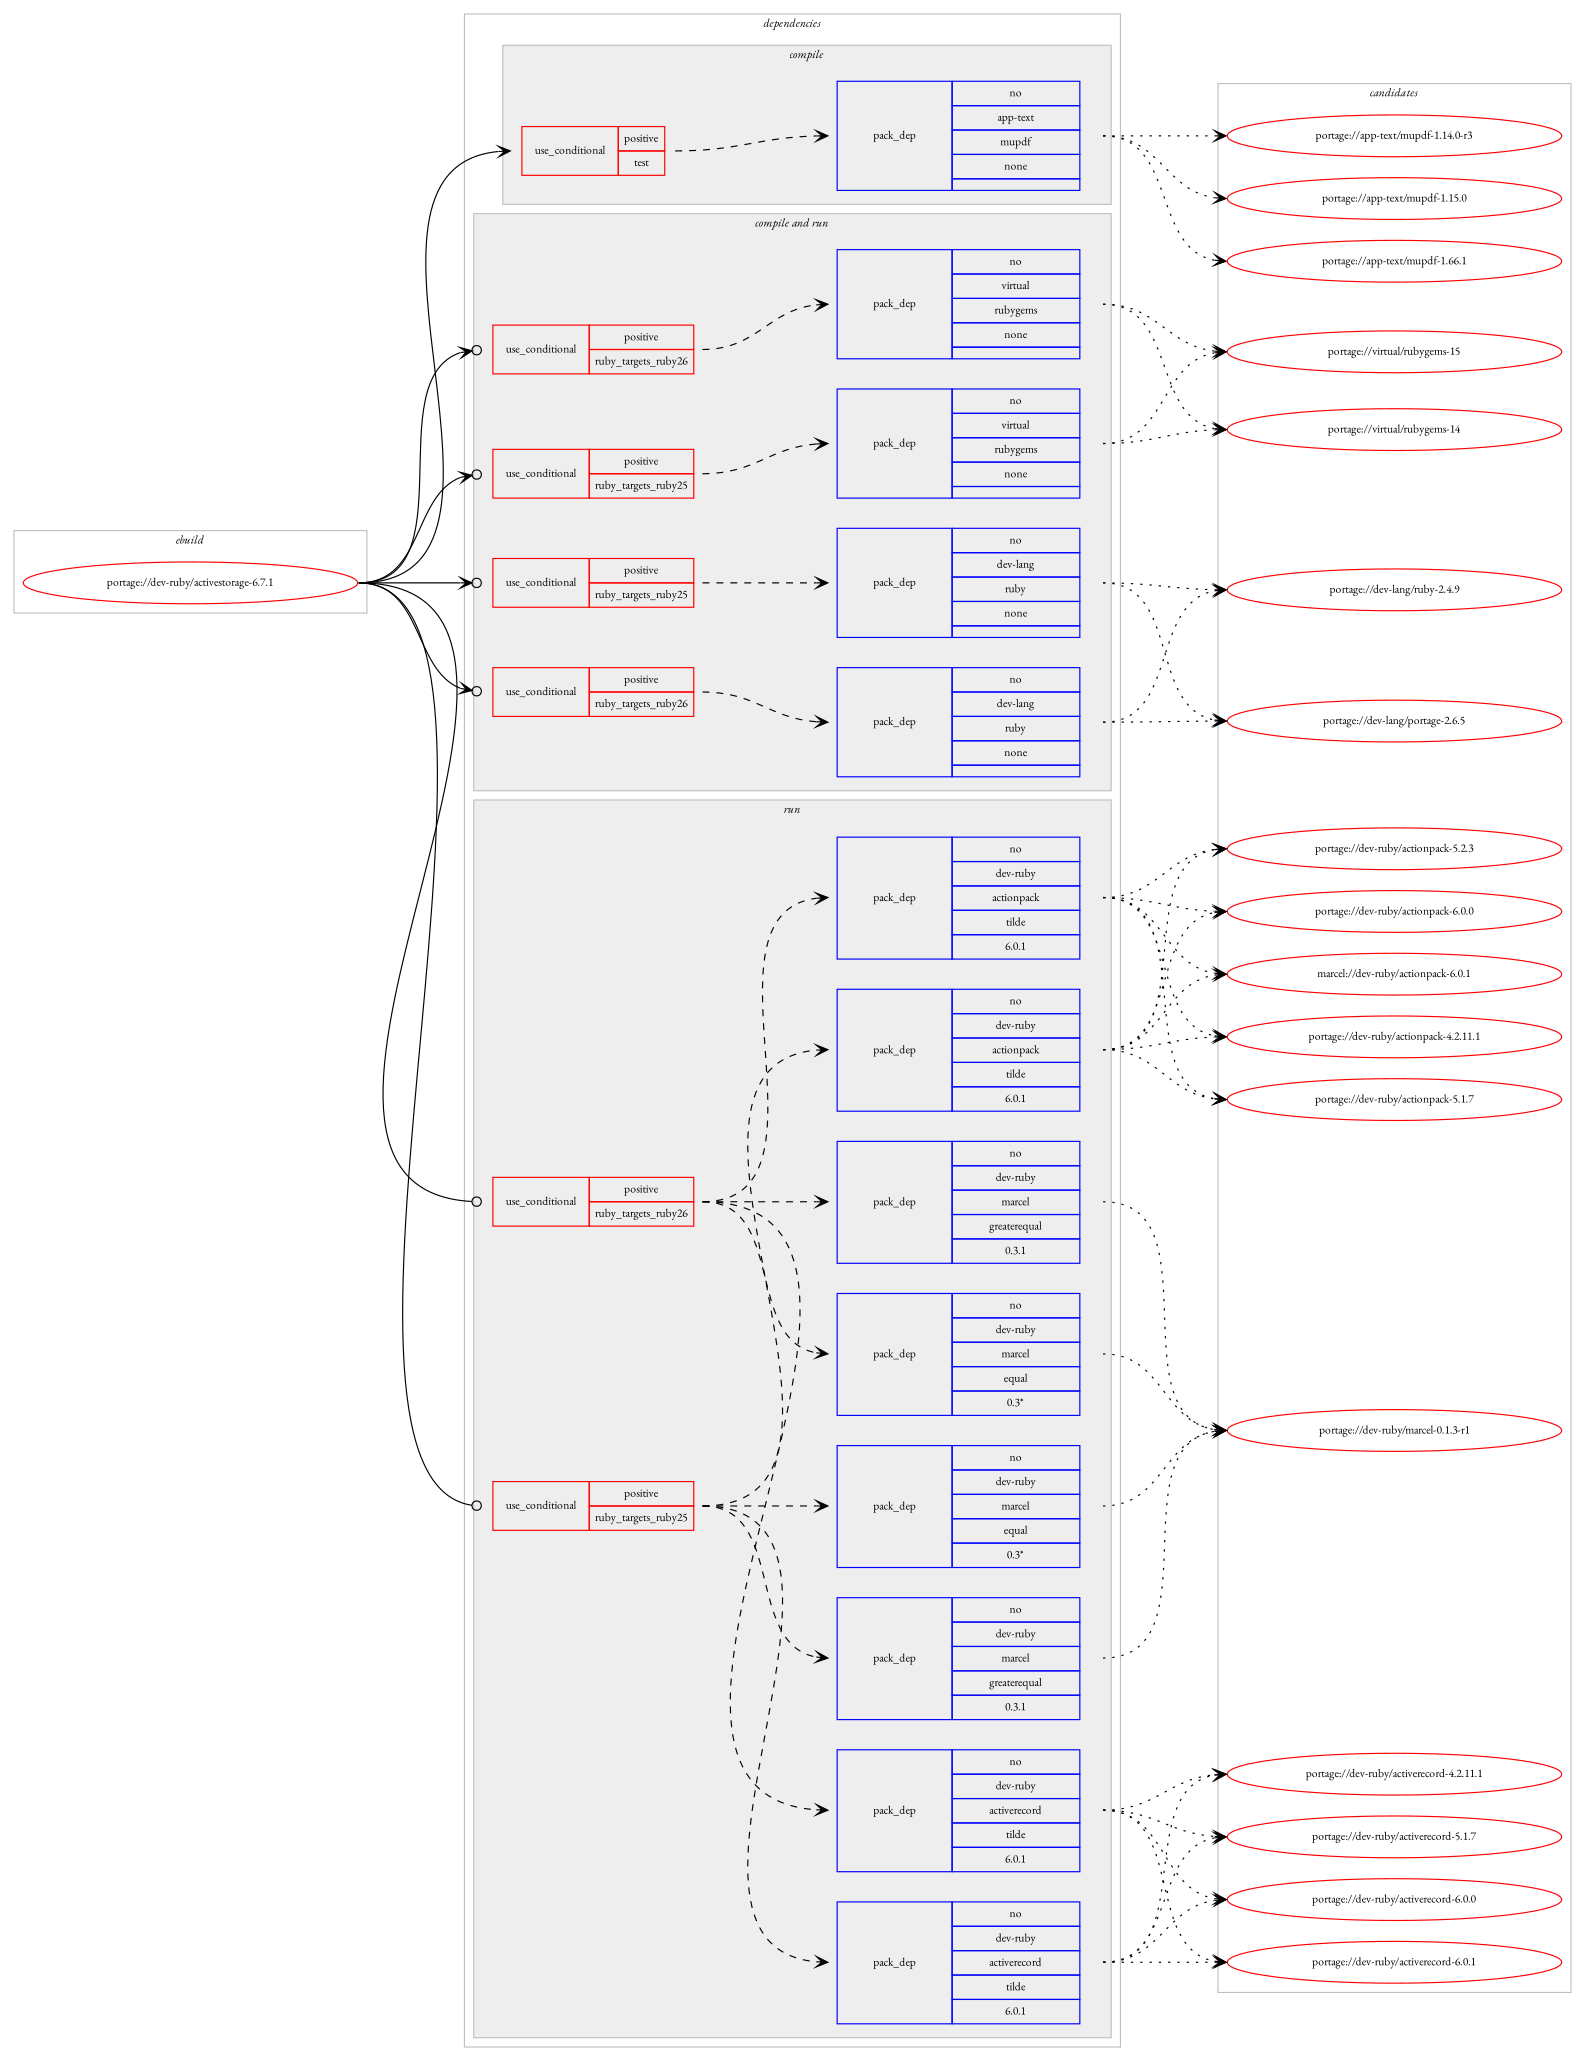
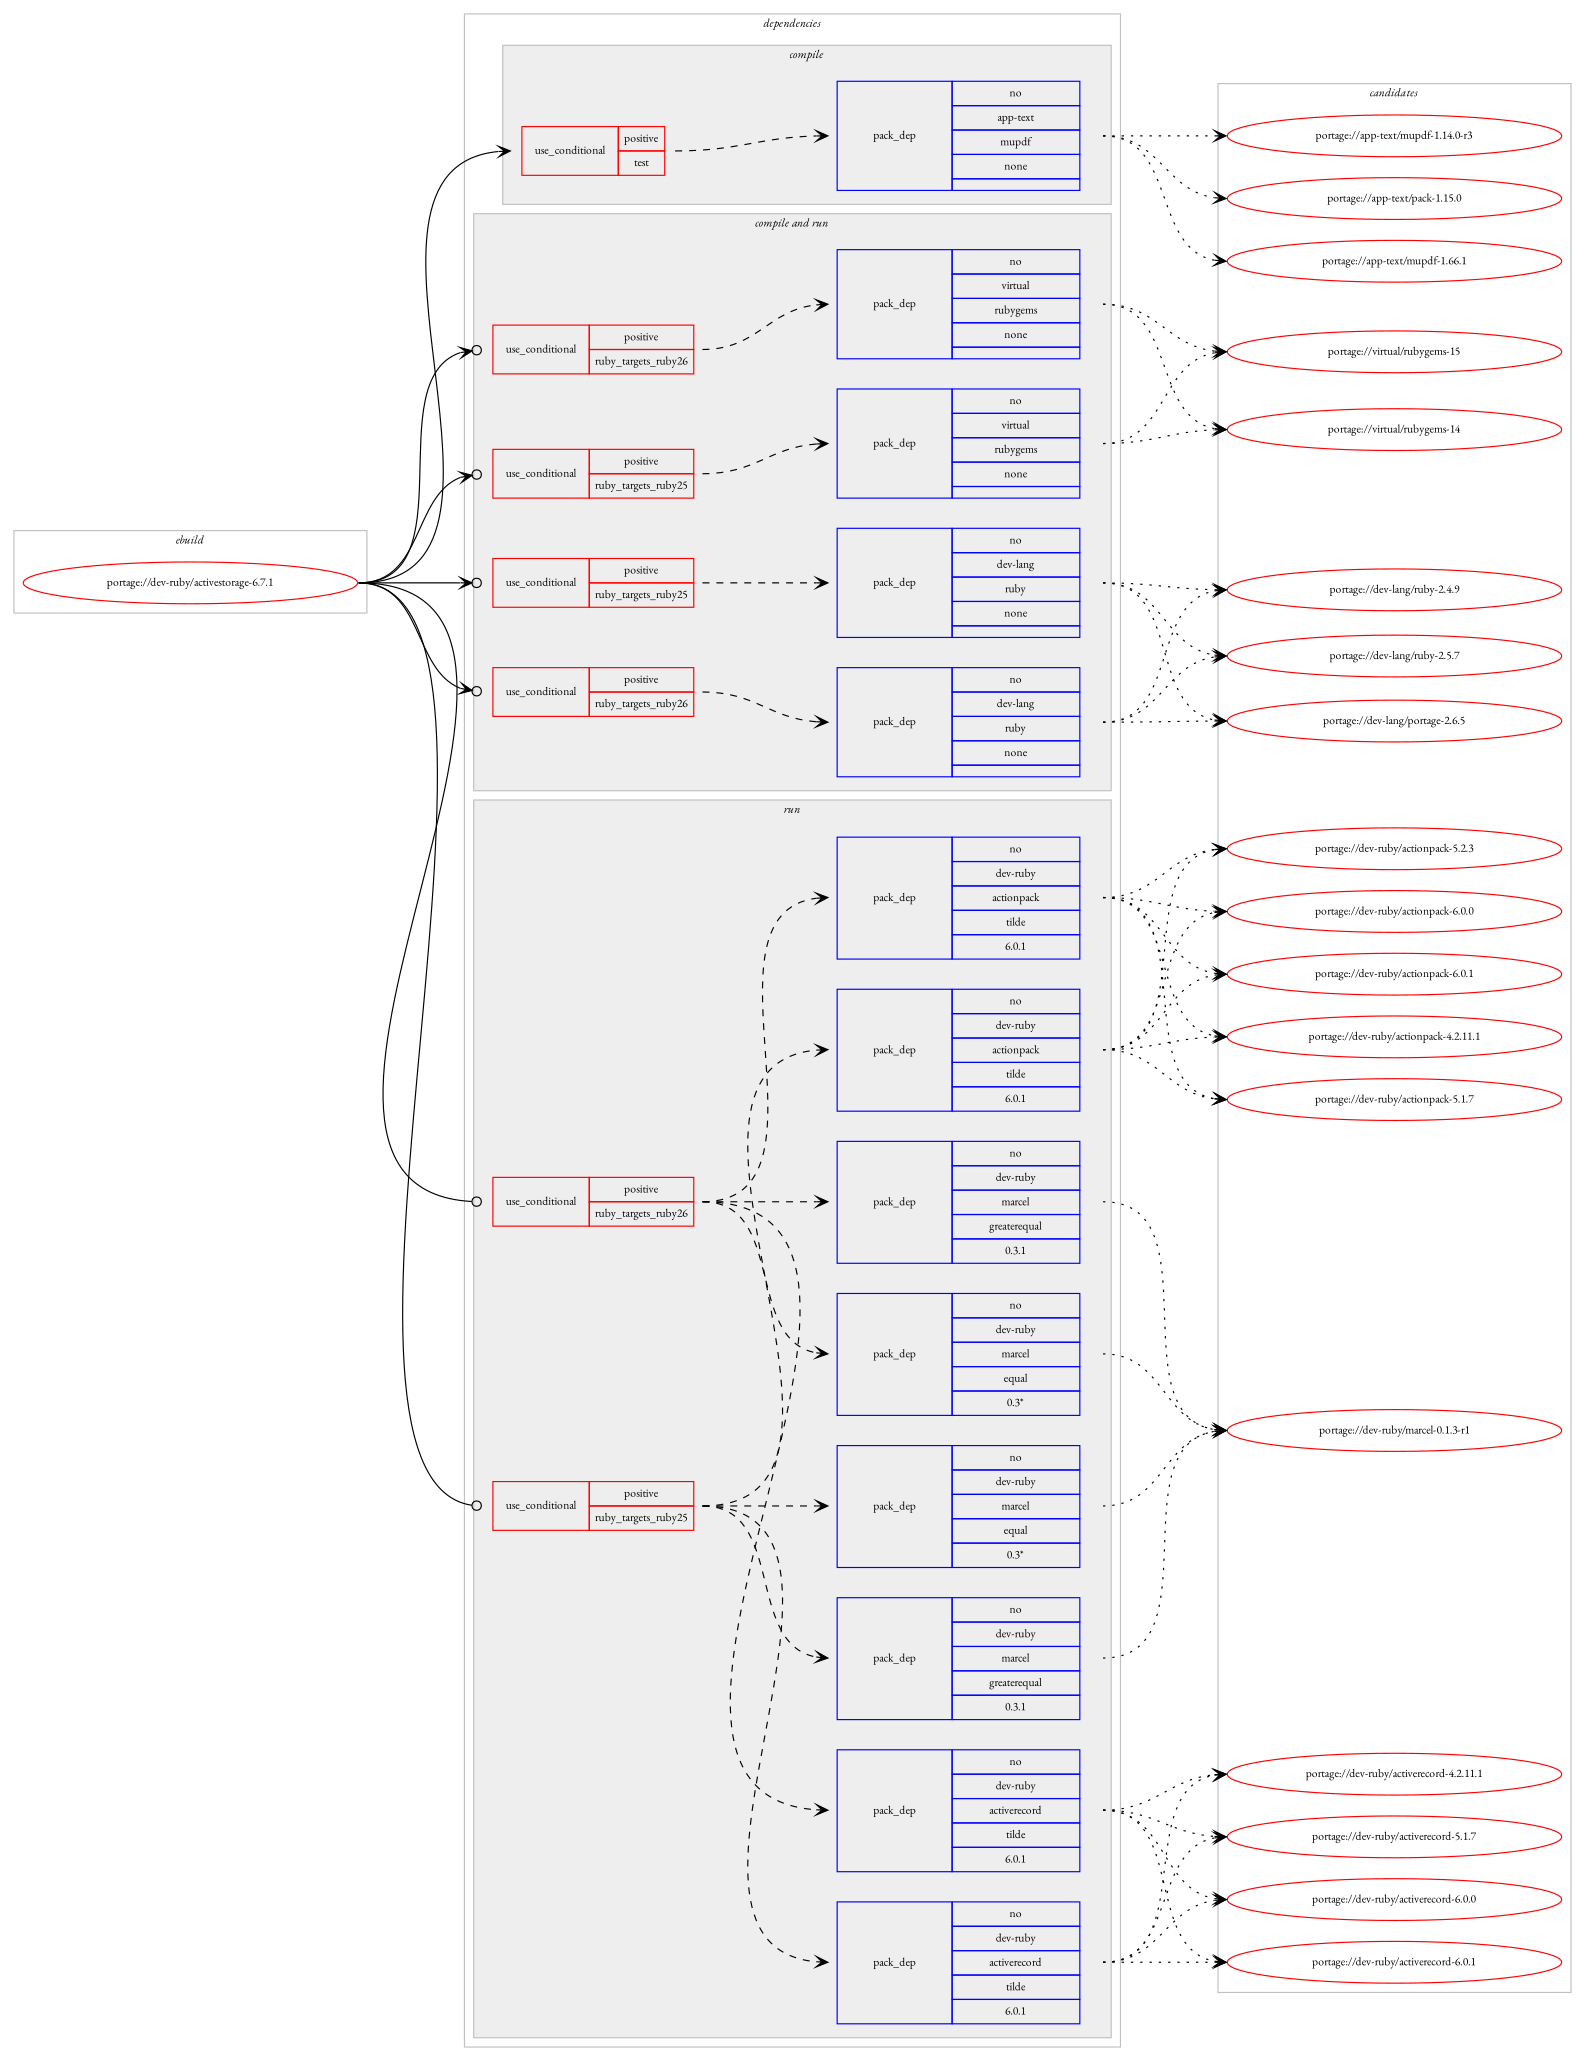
(1394, 199) -> (1394, 199)
none -> (1394, 656)
(1394, 974) -> (1394, 974)
